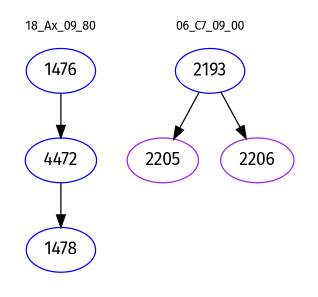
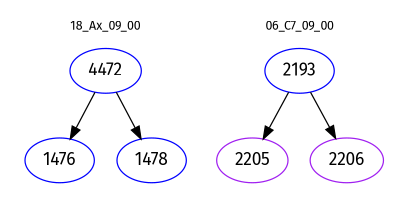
(61, 27) -> (106, 27)
(61, 110) -> (86, 110)
